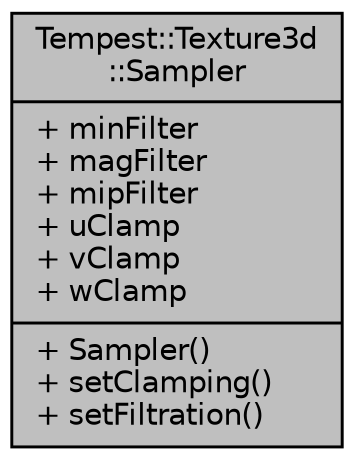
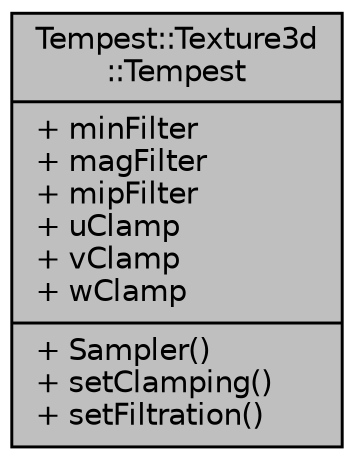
(177, 72) -> (177, 72)
